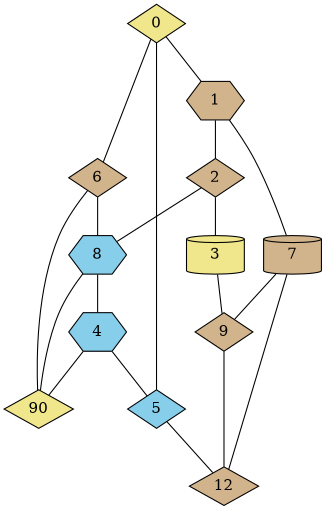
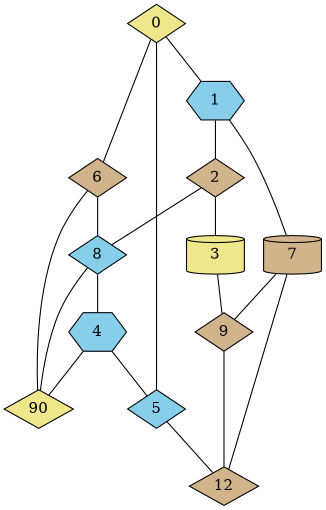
(215, 101) -> (215, 101)
(98, 255) -> (98, 255)
